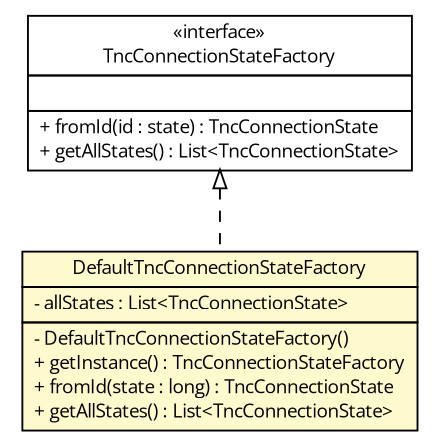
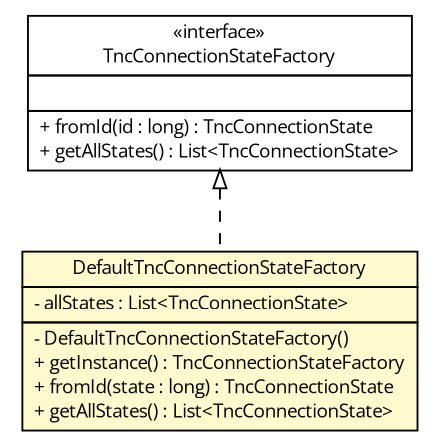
(210, 128) -> (207, 128)
